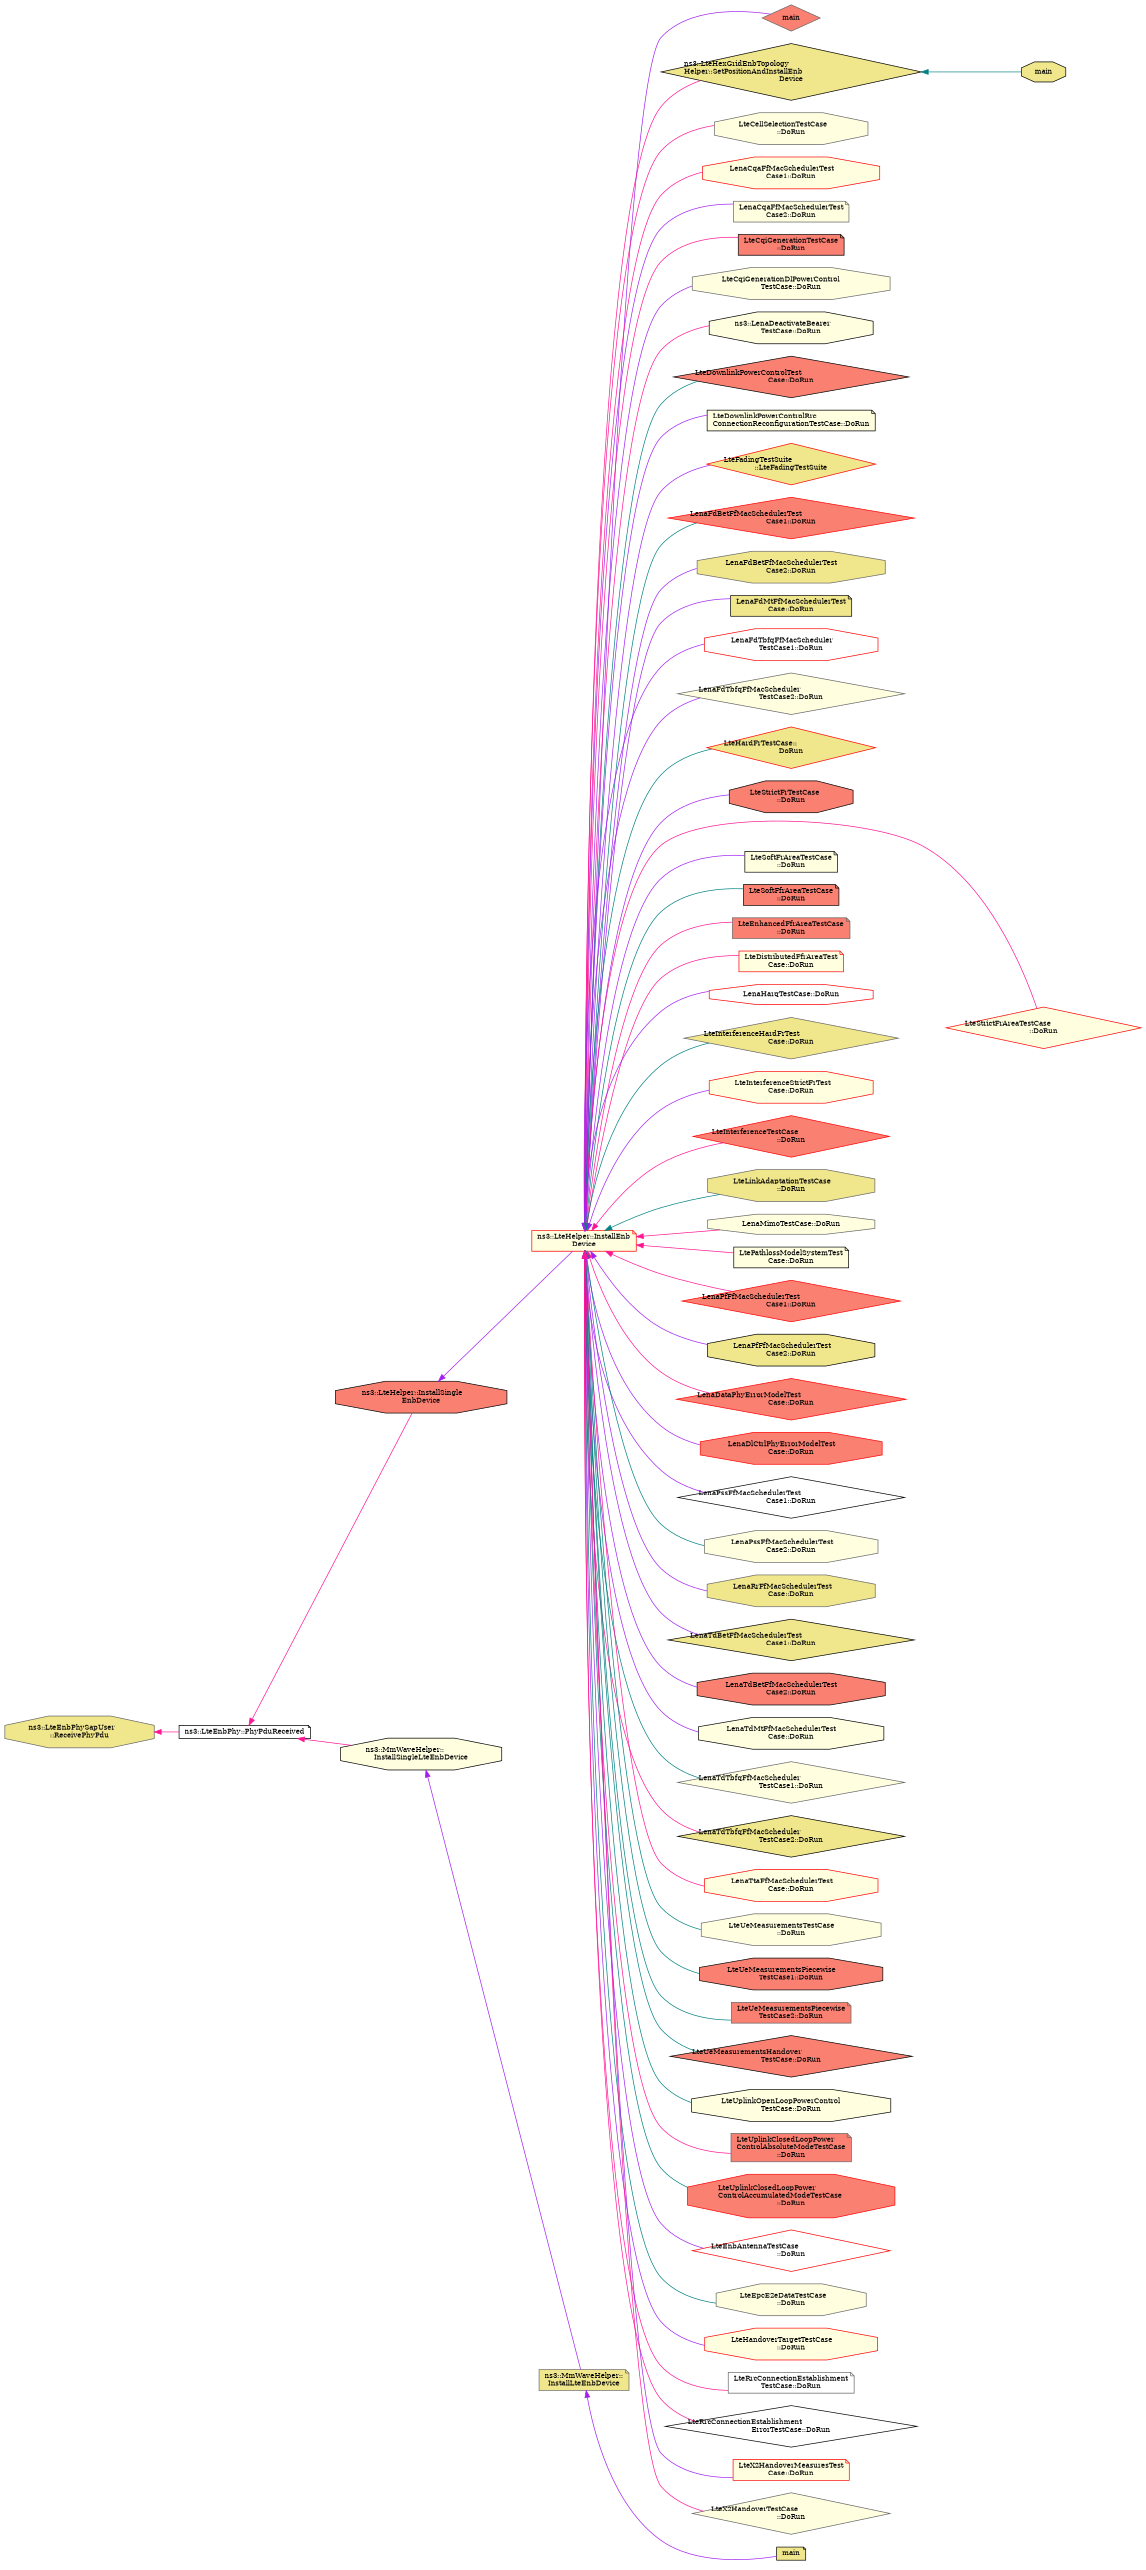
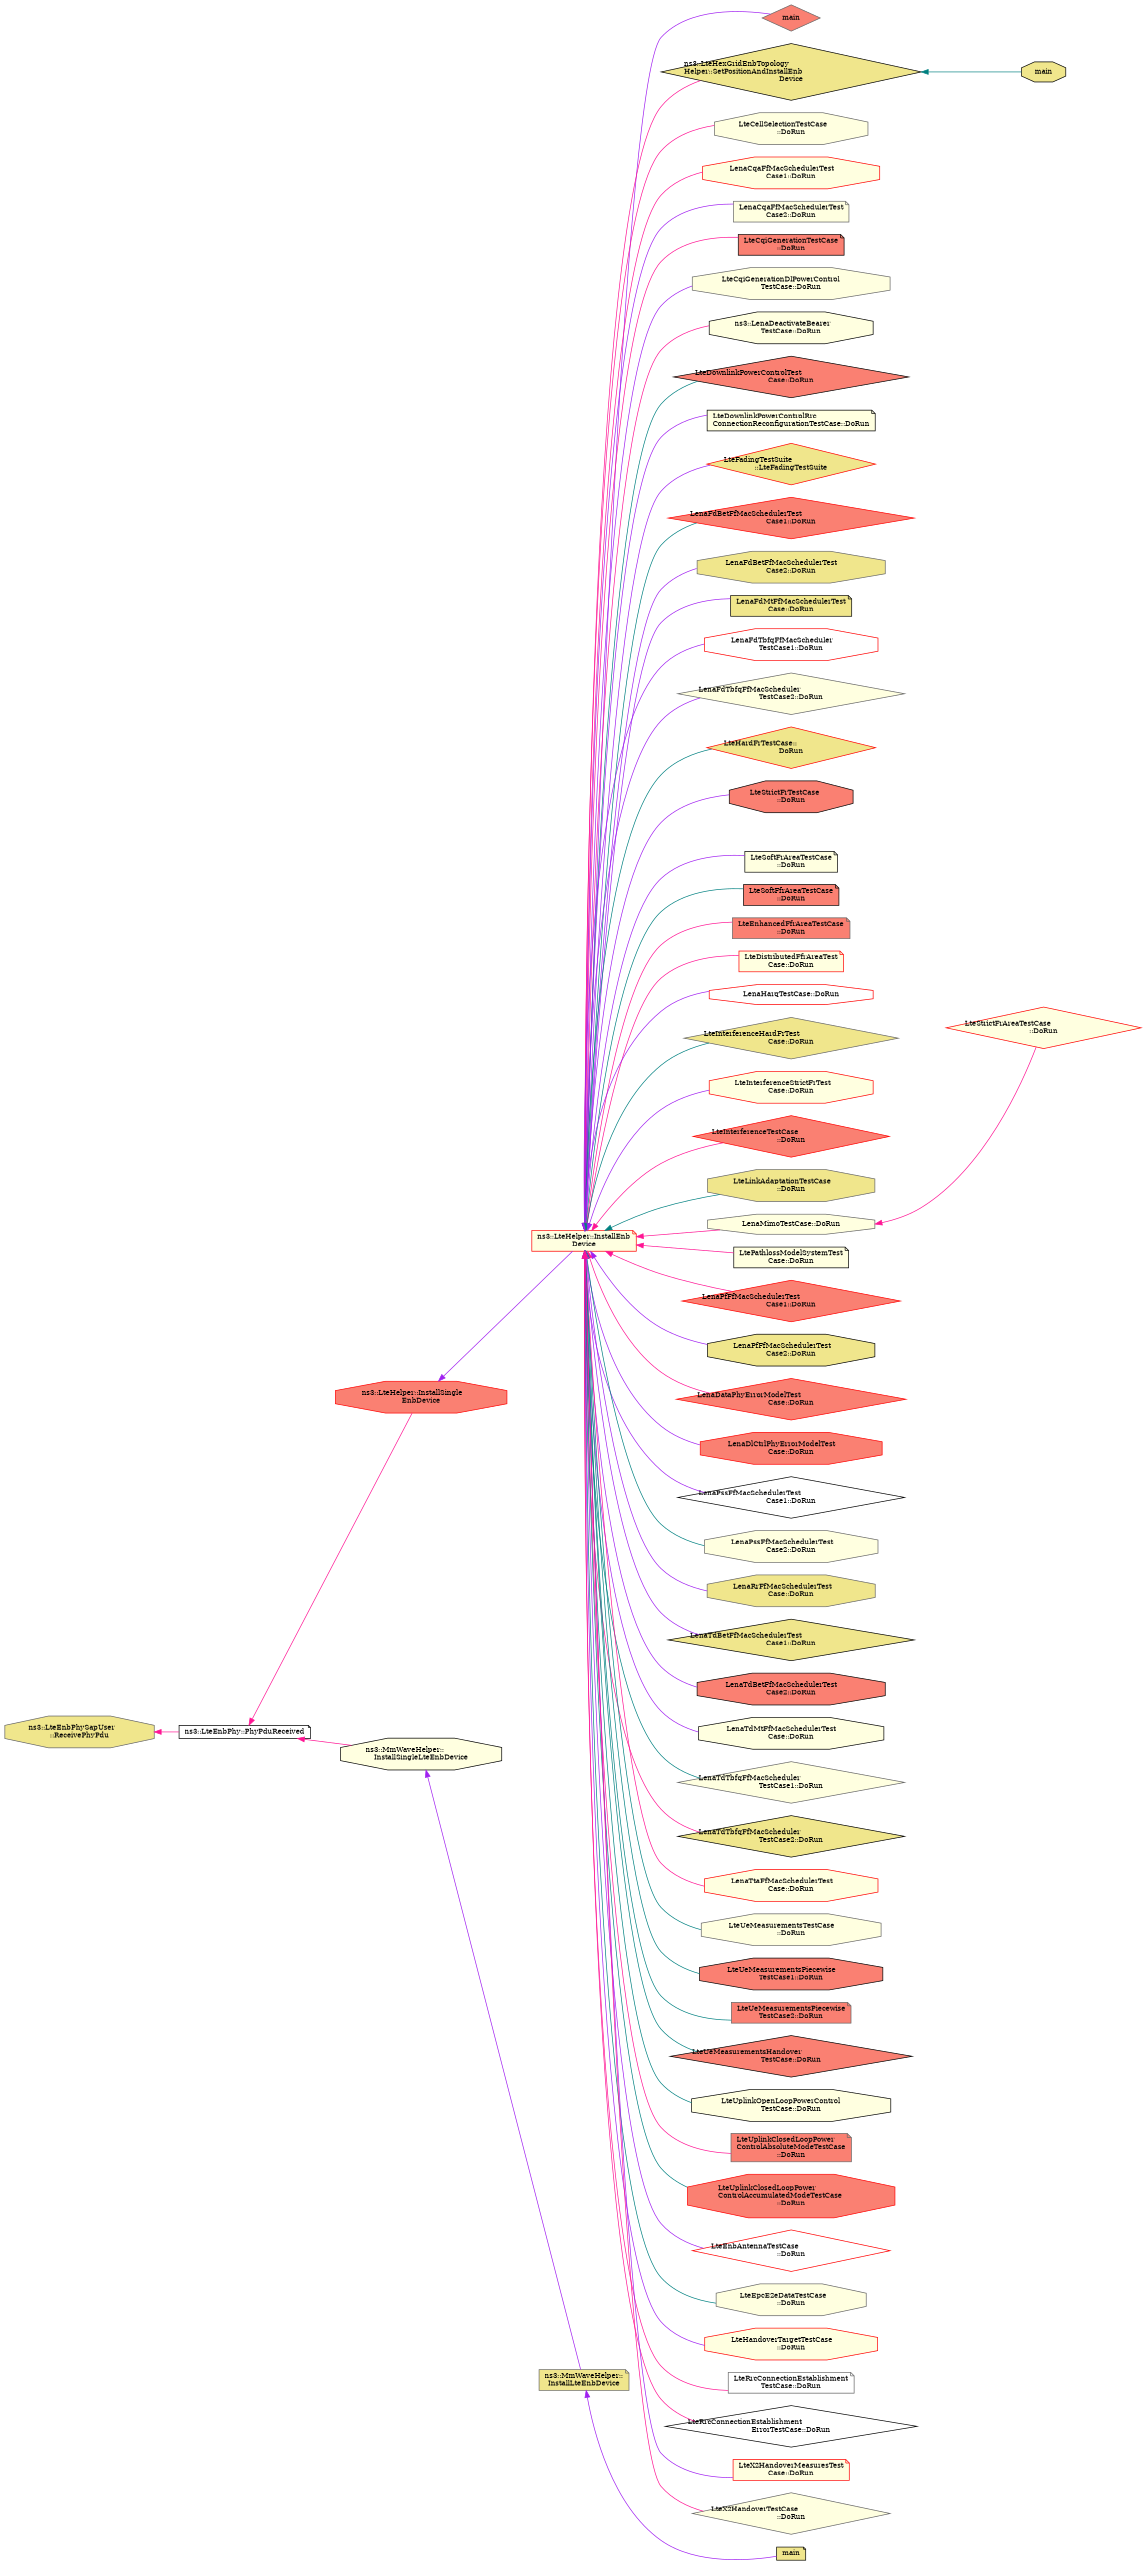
(698, 830) -> (978, 1153)
(421, 1397) -> (421, 1397)
